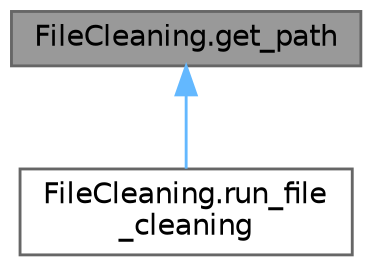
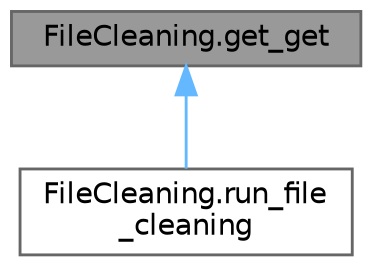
(186, 39) -> (186, 39)
